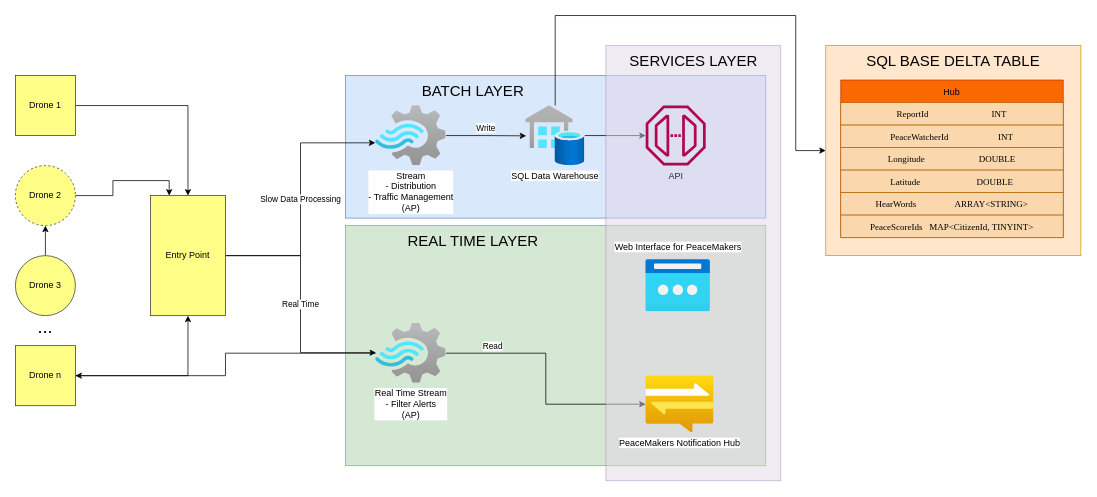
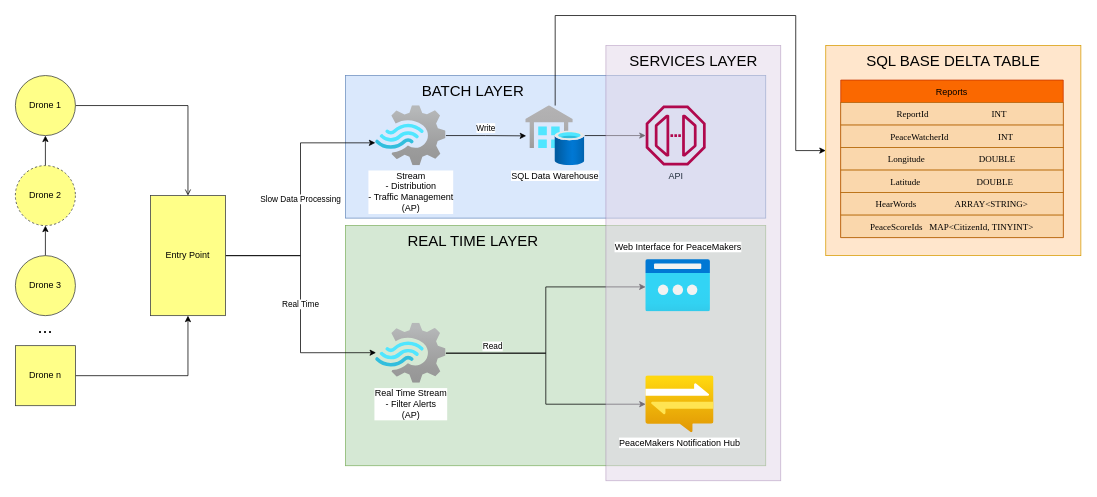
(951, 92) -> (951, 92)
(45, 105) -> (45, 105)
(145, 180) -> (45, 153)
(188, 189) -> (188, 190)
(233, 353) -> (546, 289)
